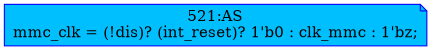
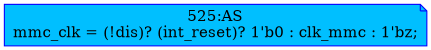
(216, 25) -> (216, 25)
